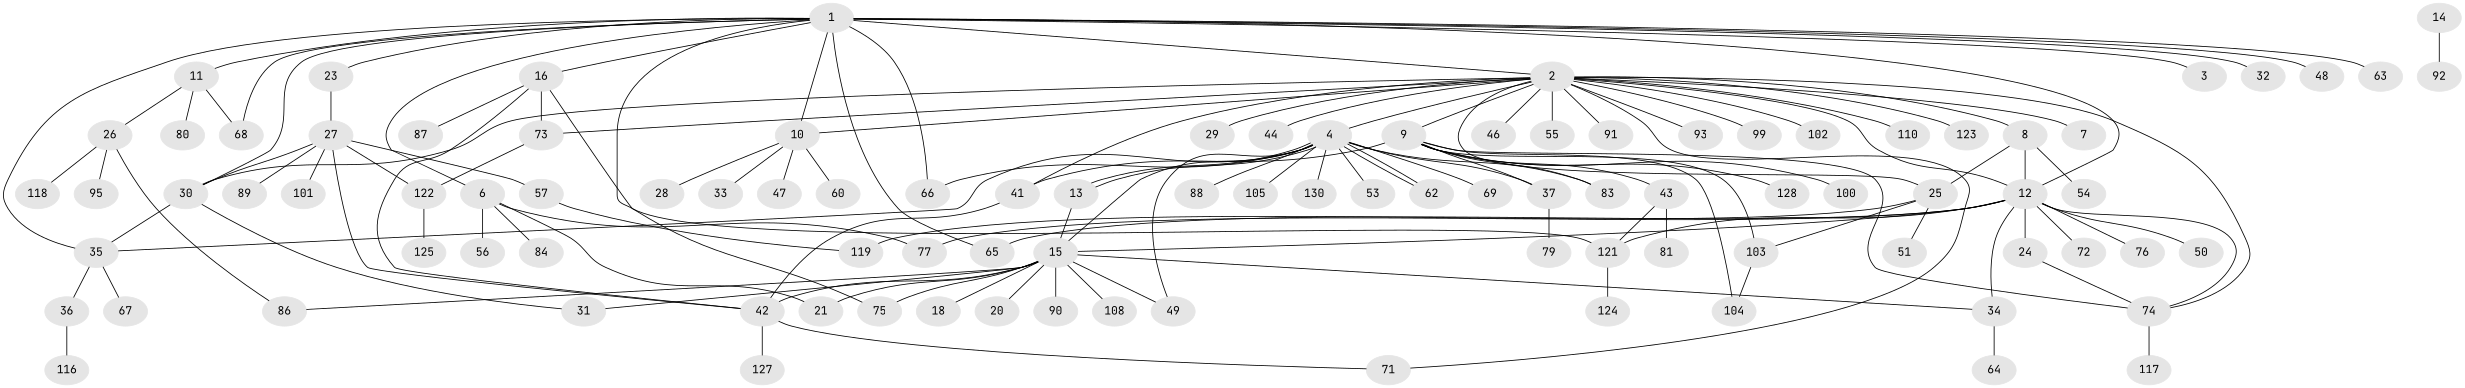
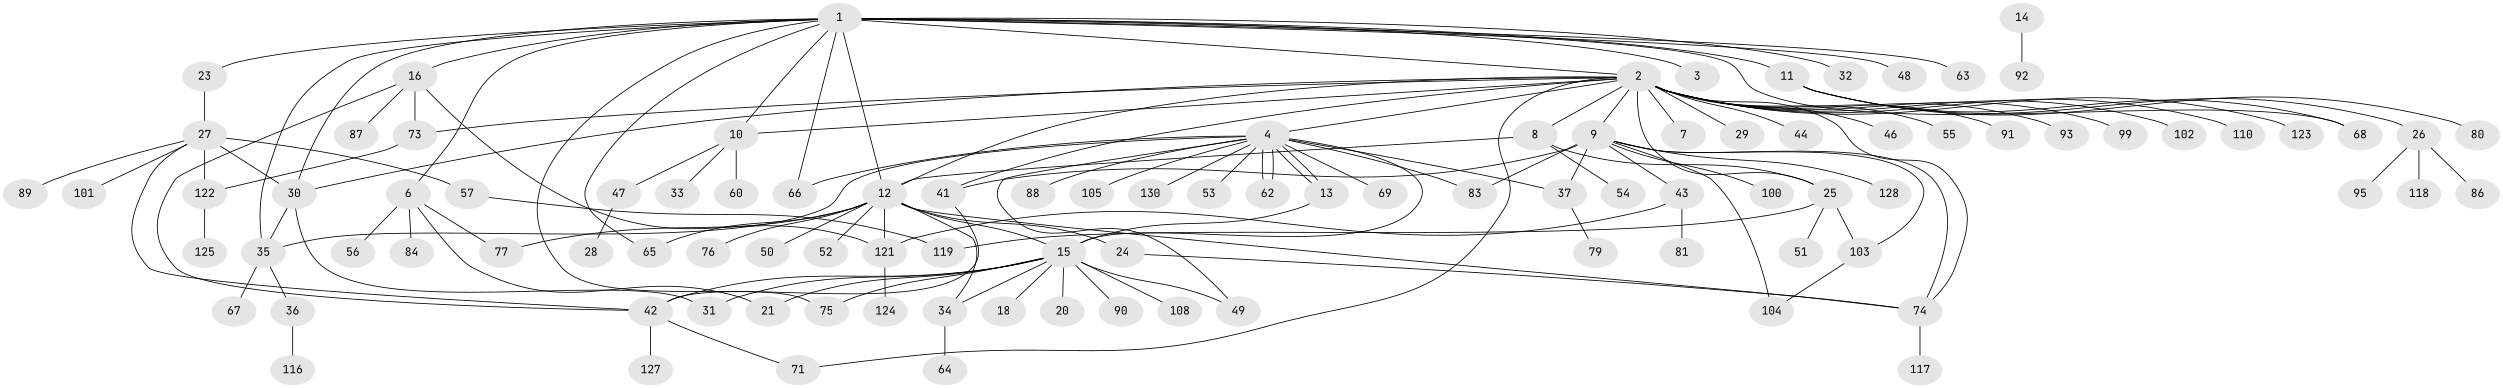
(729, 163) -> (605, 223)
(2084, 253) -> (826, 253)
(655, 290) -> none
